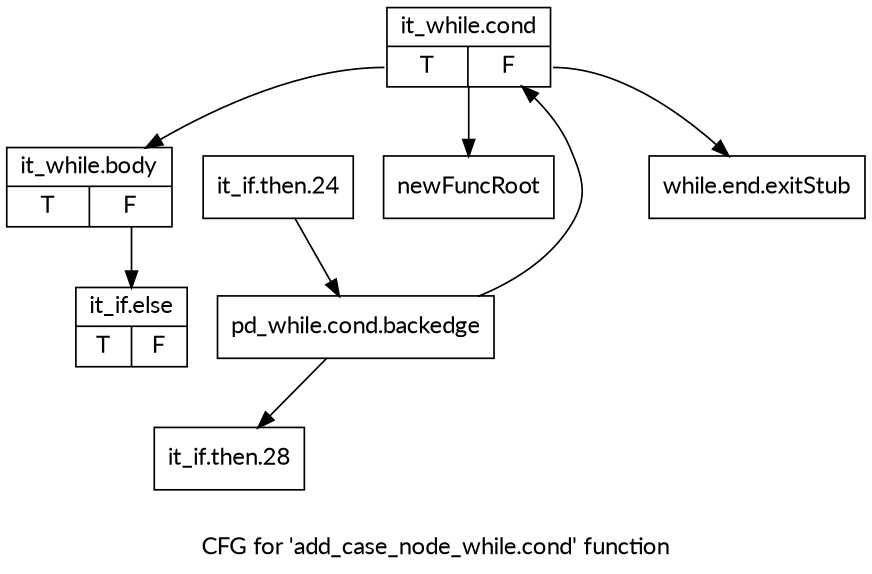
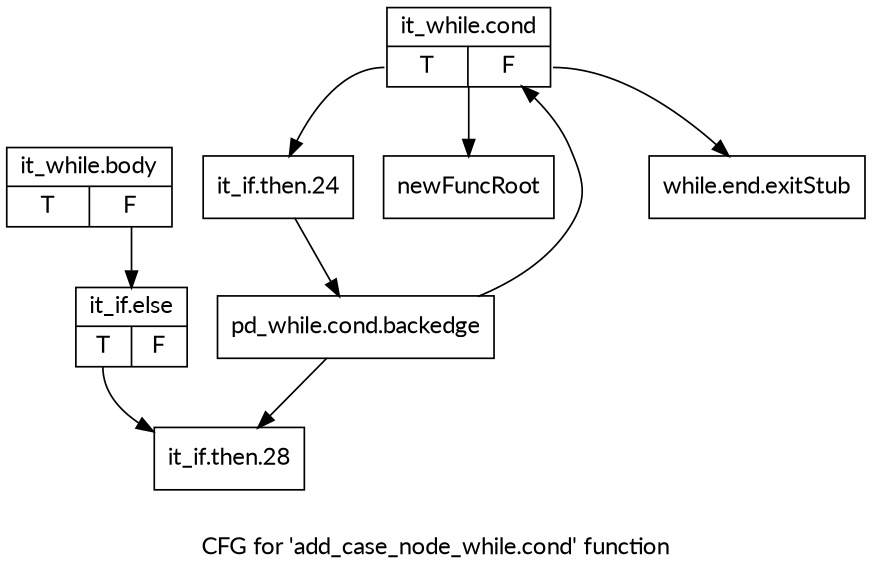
(268, 90) -> (331, 92)
none -> (114, 399)
